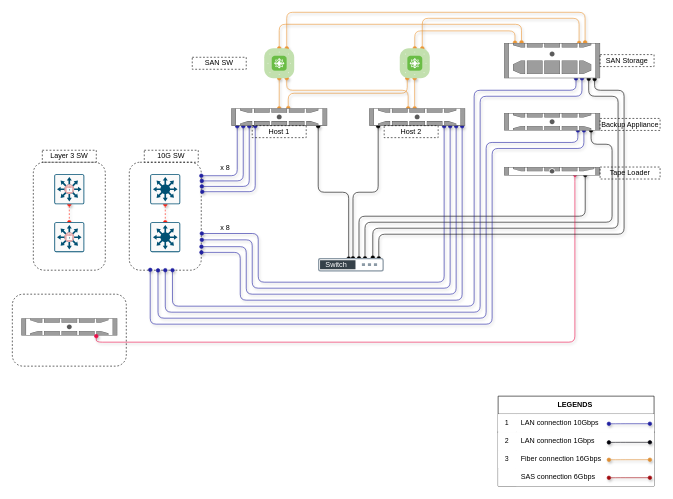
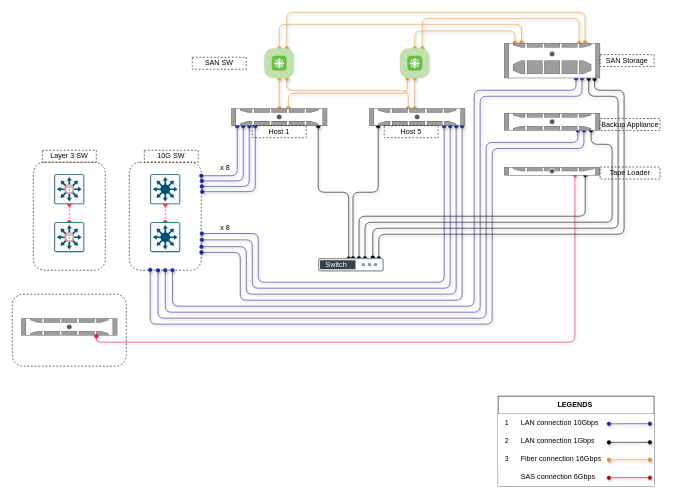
(411, 132) -> (411, 132)
